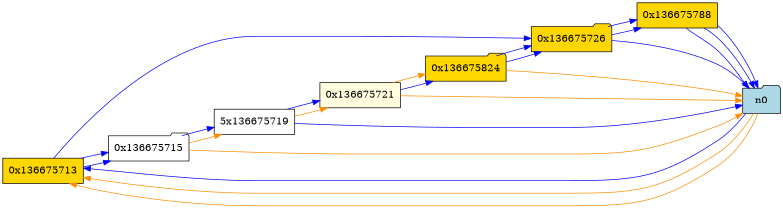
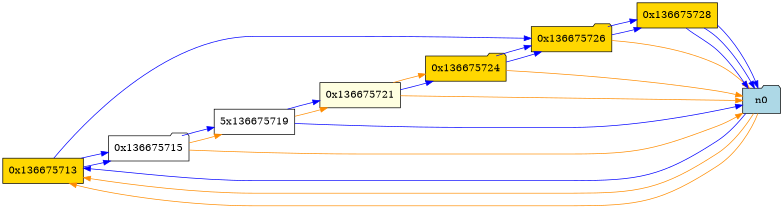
(677, 15) -> (677, 15)
(682, 52) -> (682, 52)
(466, 69) -> (466, 69)
